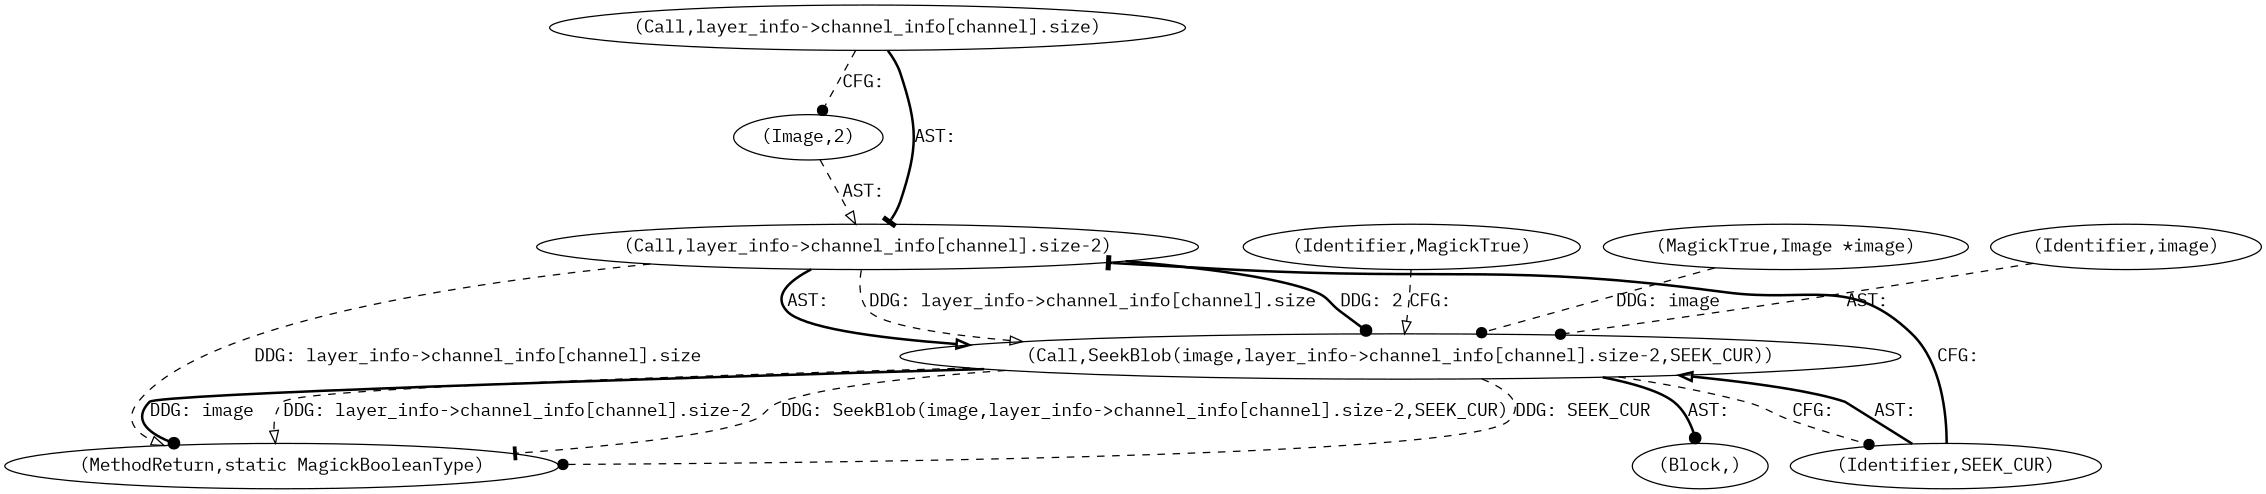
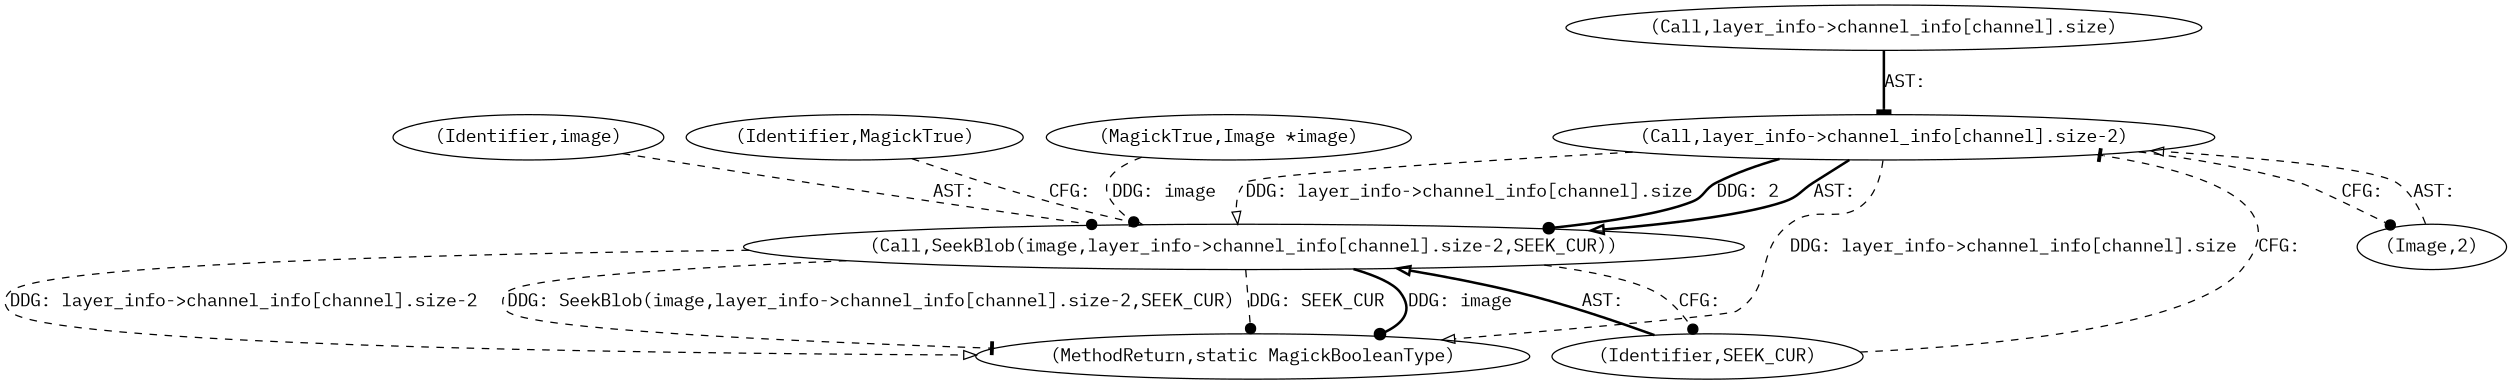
(840, 78) -> (2266, 174)
(1577, 278) -> (2166, 310)
(1700, 466) -> none
